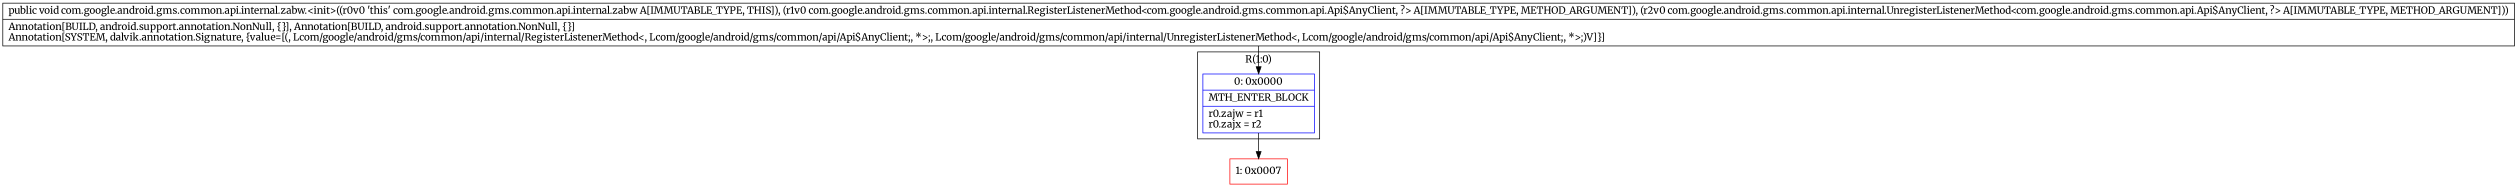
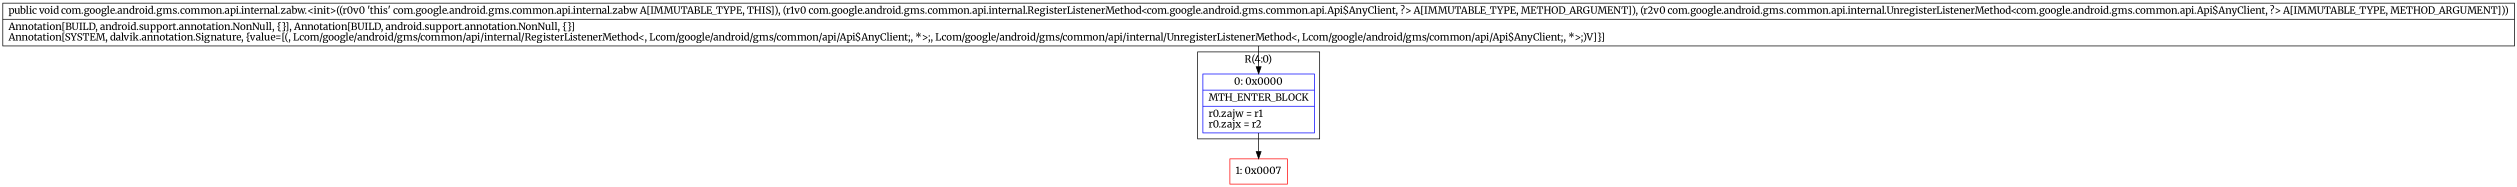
(1259, 60) -> (1259, 60)
